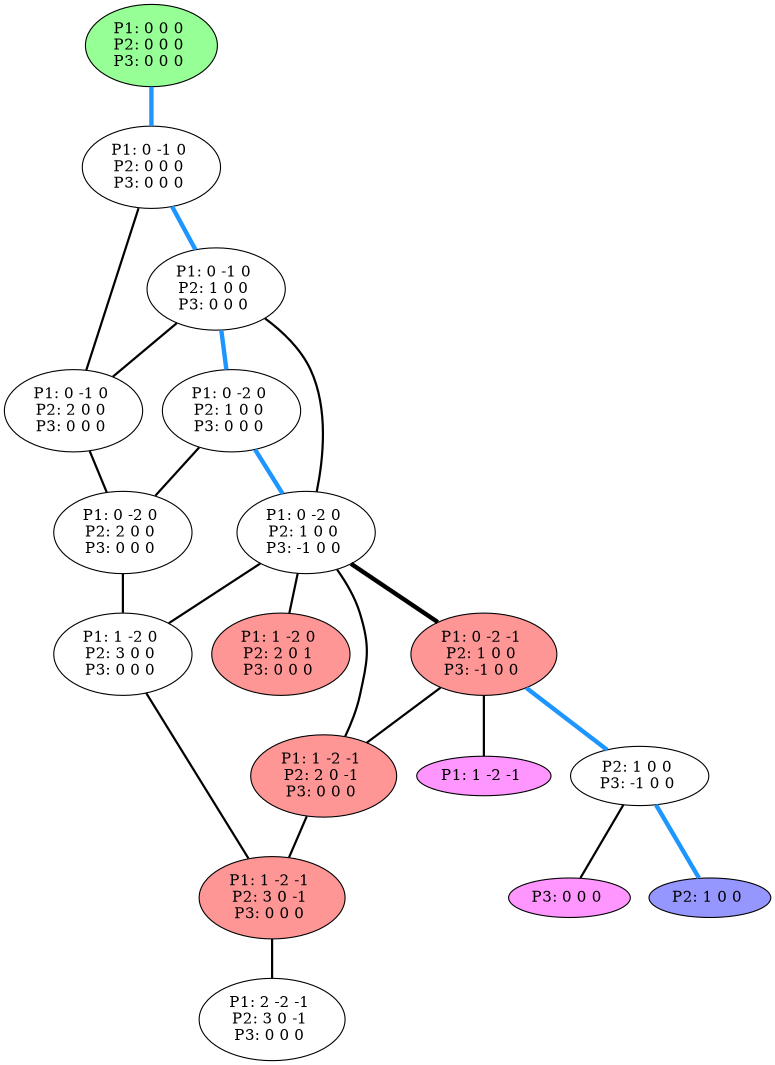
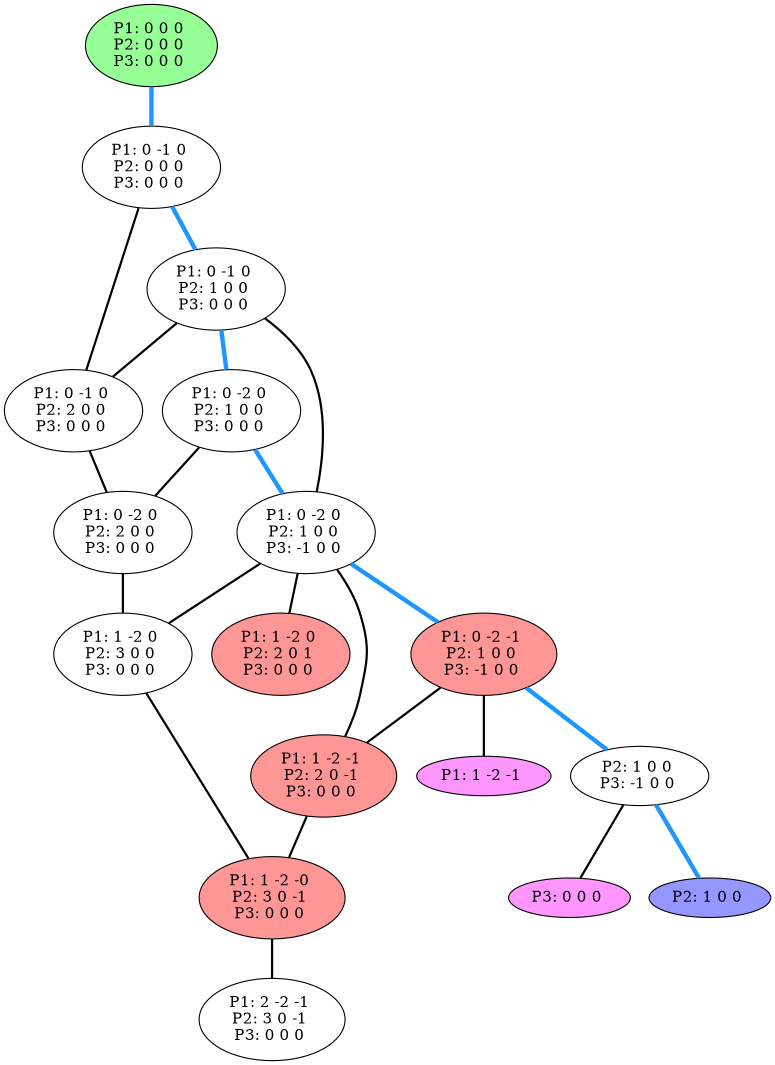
(394, 593) -> (394, 593)
(272, 898) -> (272, 898)
